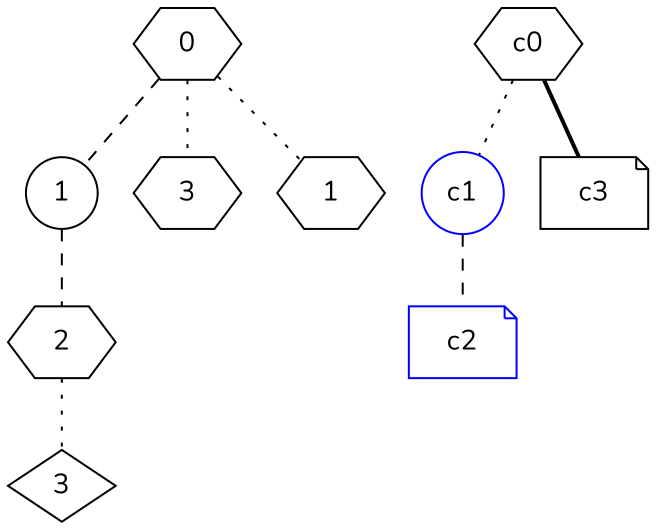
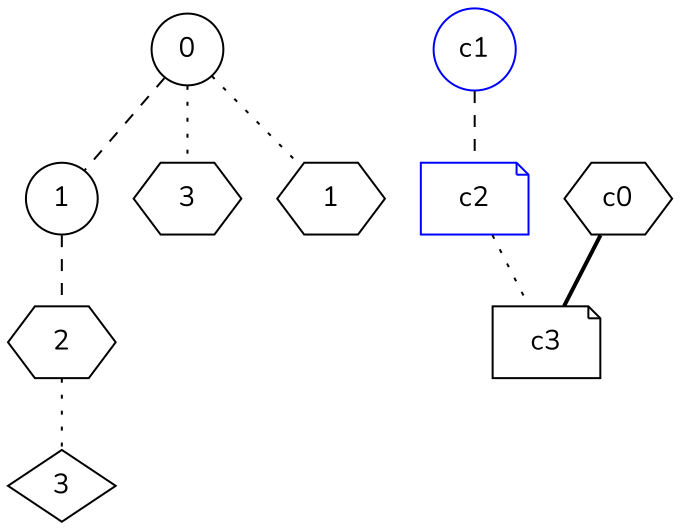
(187, 44) -> (187, 49)
(496, 118) -> none
none -> (511, 271)
